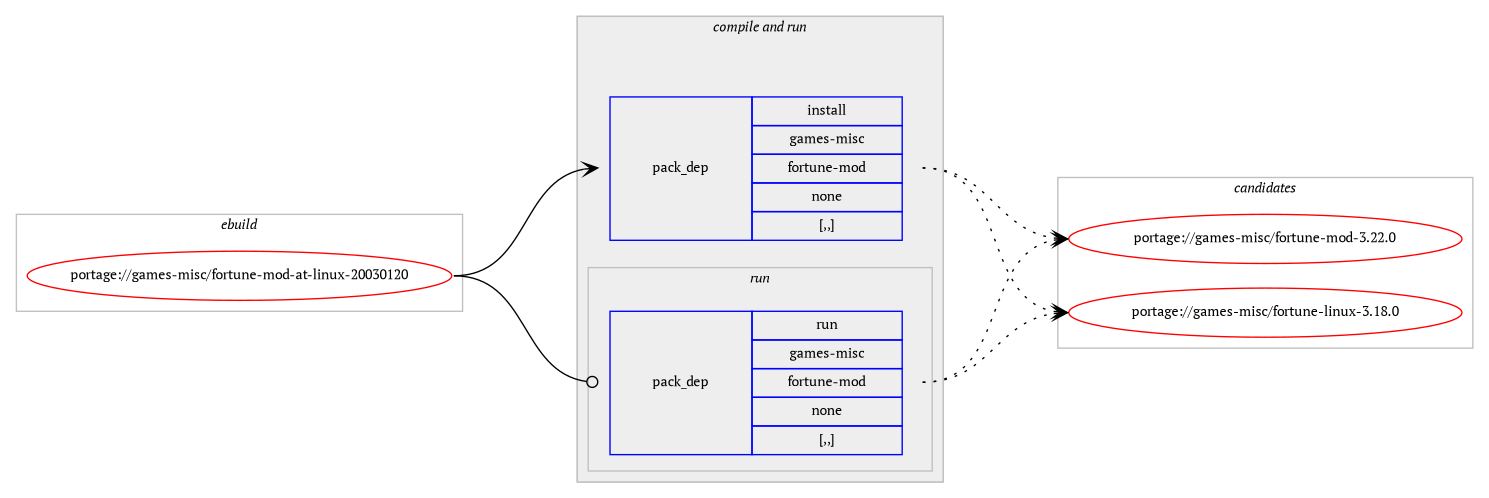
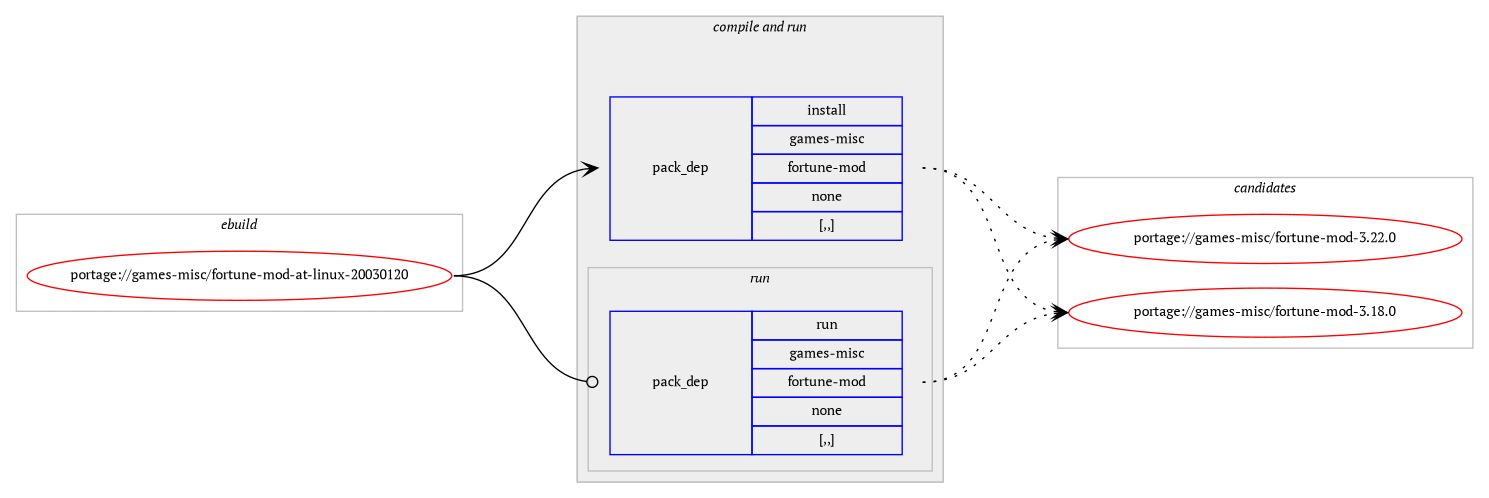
(1265, 313) -> (1265, 313)
